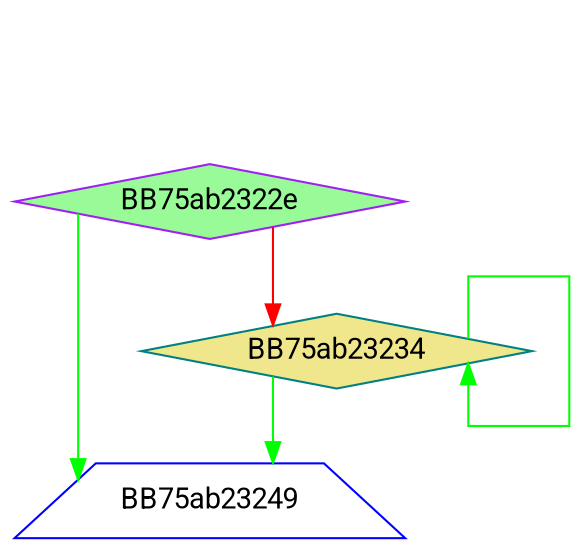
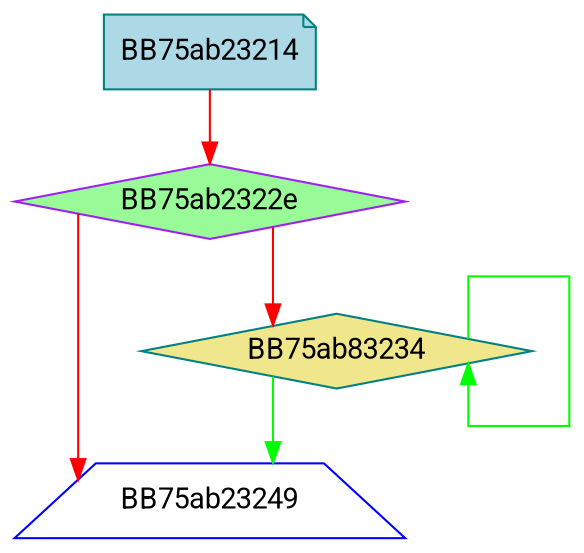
none -> (210, 52)
(78, 336) -> (78, 336)
(337, 351) -> (337, 351)
